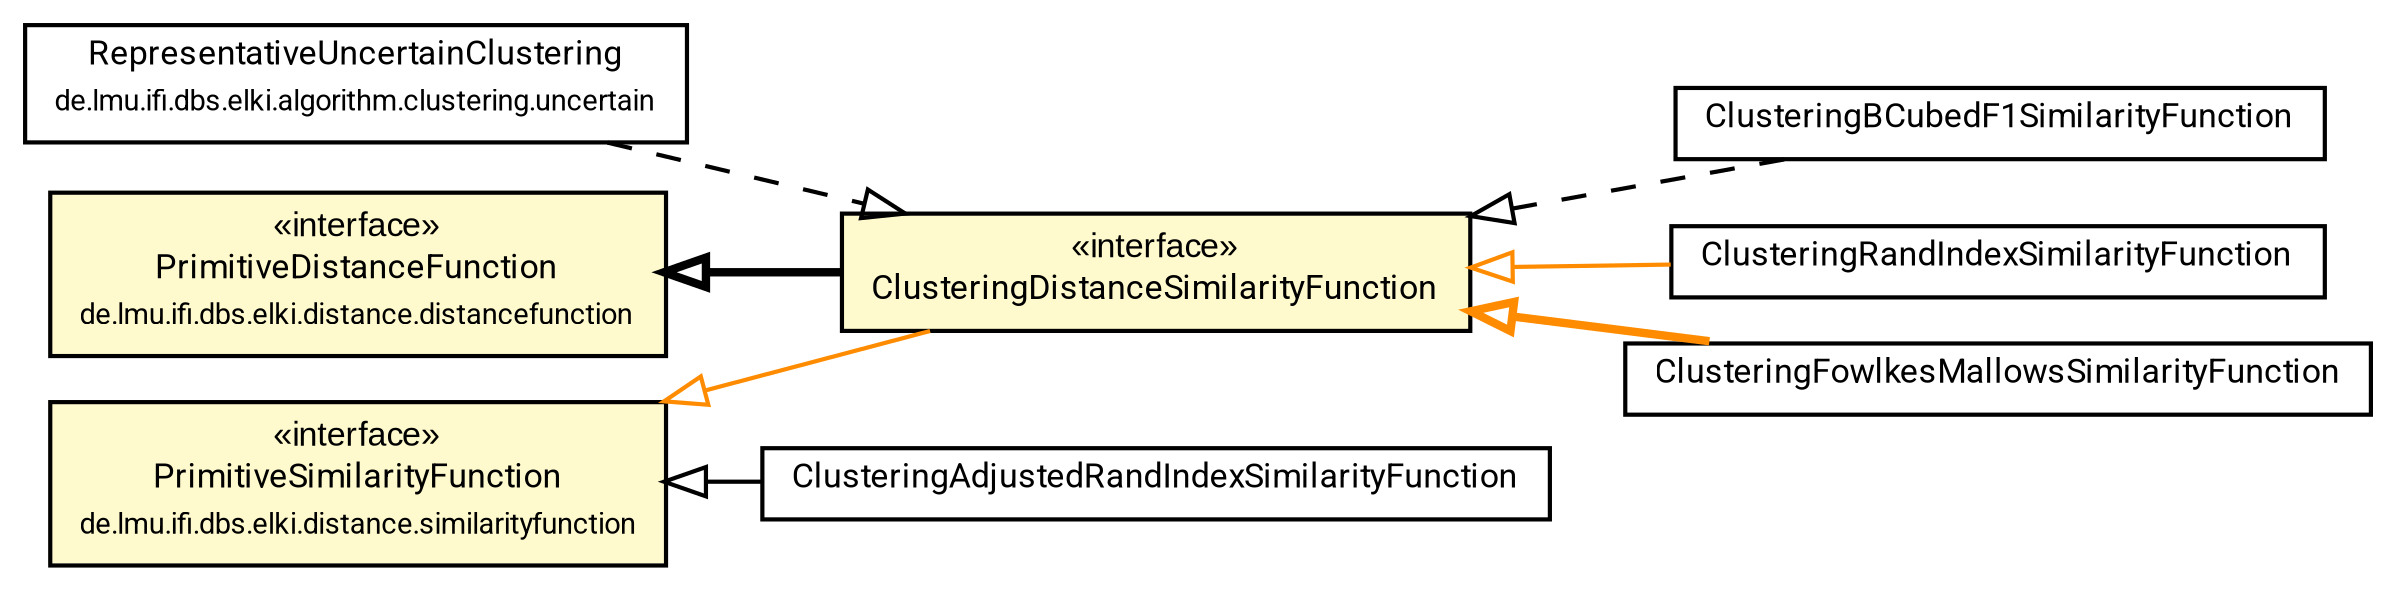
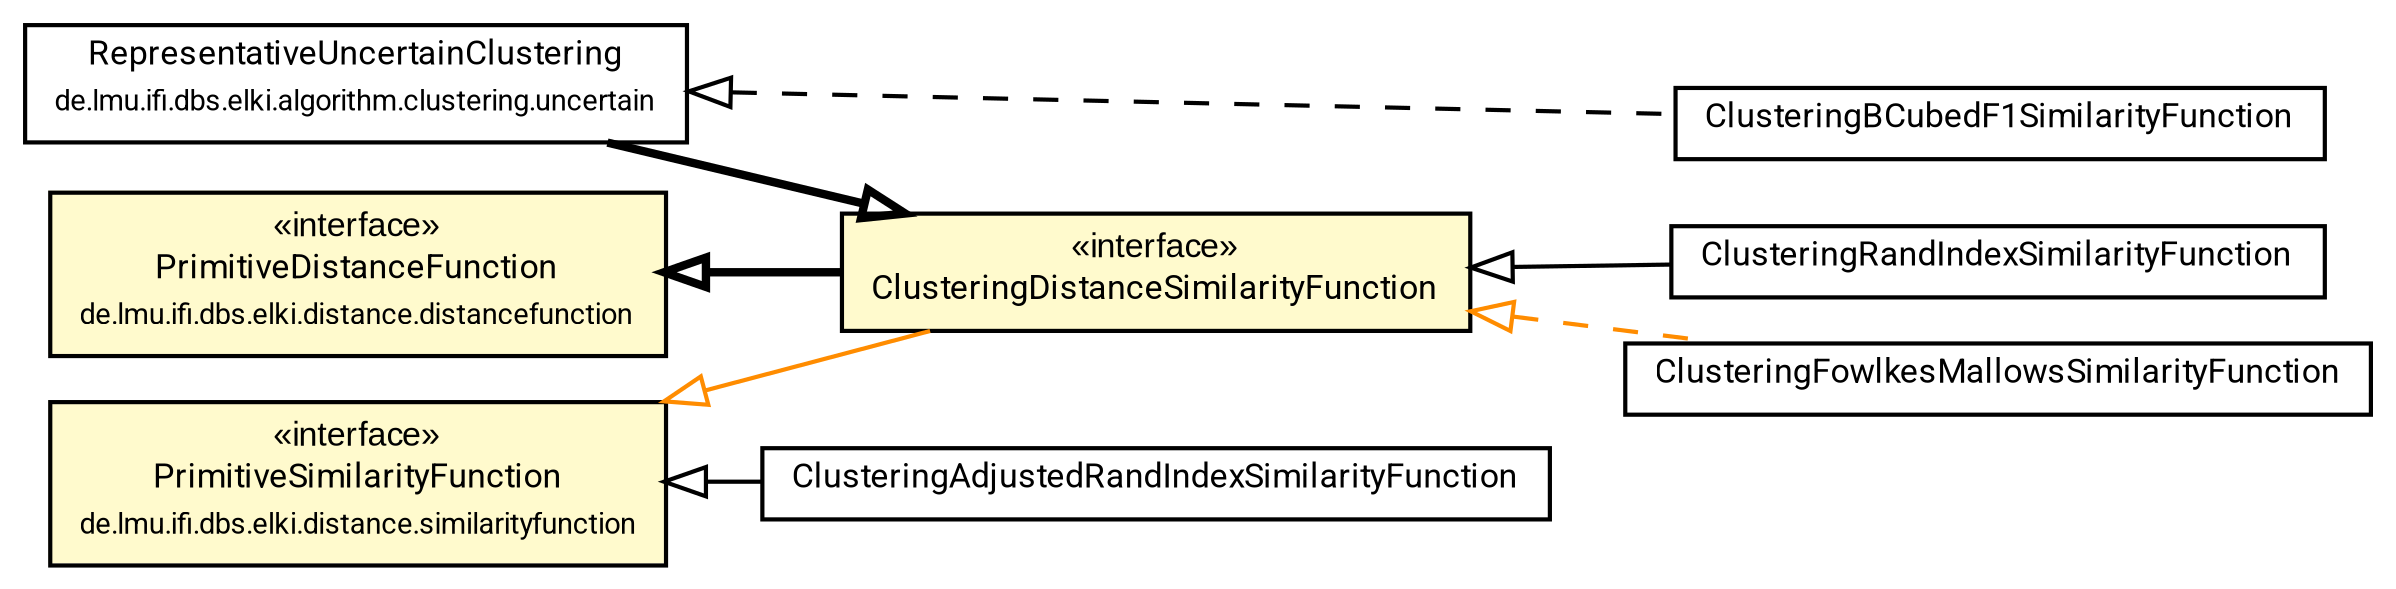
(735, 173) -> (735, 173)
(1655, 183) -> (1202, 103)
(1592, 266) -> (1592, 266)
(1611, 329) -> (1611, 329)
